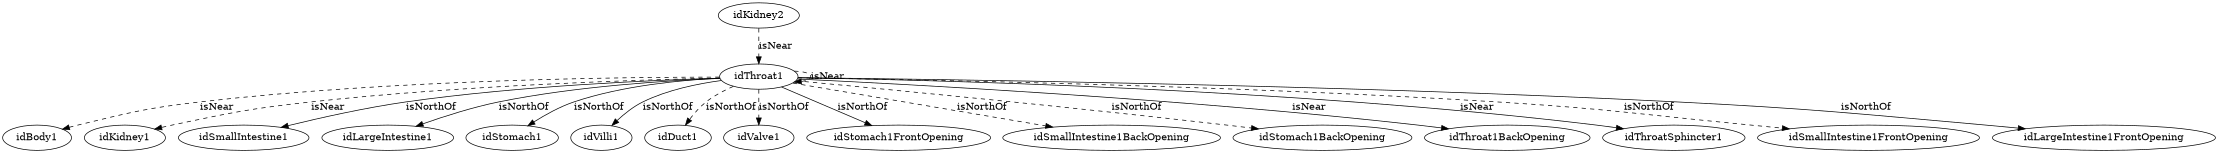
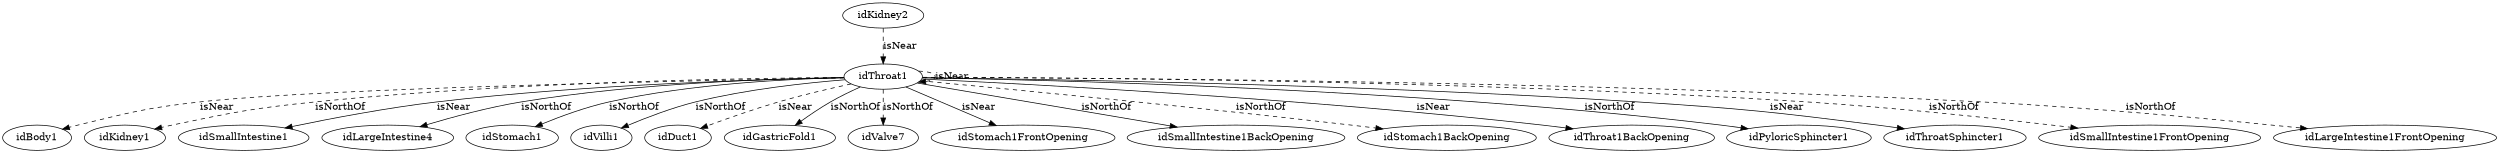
(1409, 91) -> (1647, 89)
(919, 104) -> (1044, 104)
(328, 107) -> (340, 107)
(431, 107) -> (454, 107)
(731, 107) -> (795, 107)
(862, 107) -> (979, 107)
(388, 138) -> (388, 138)
(759, 138) -> (883, 138)
none -> (780, 138)
none -> (1799, 138)
